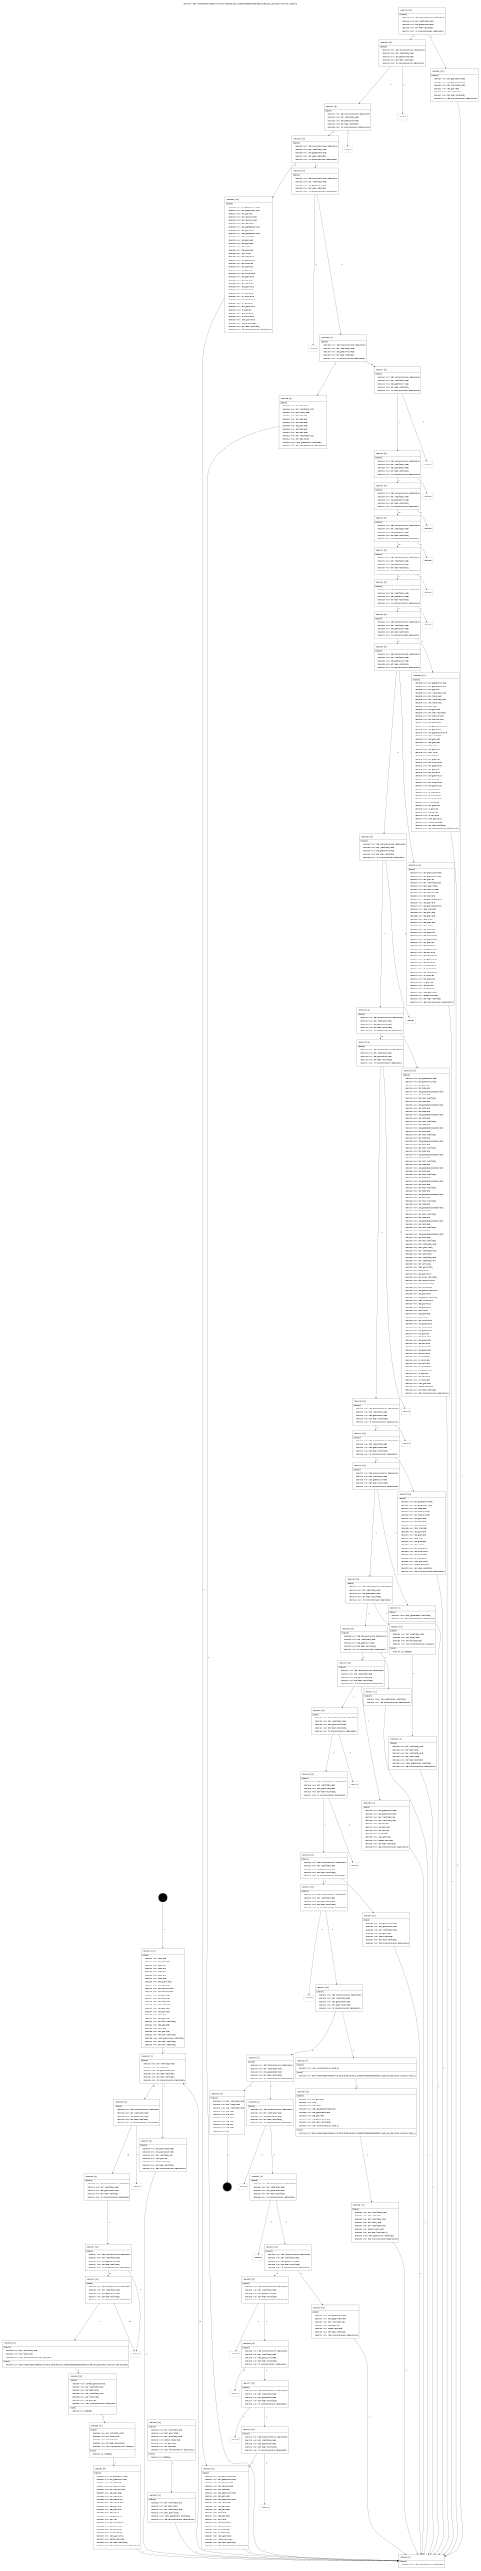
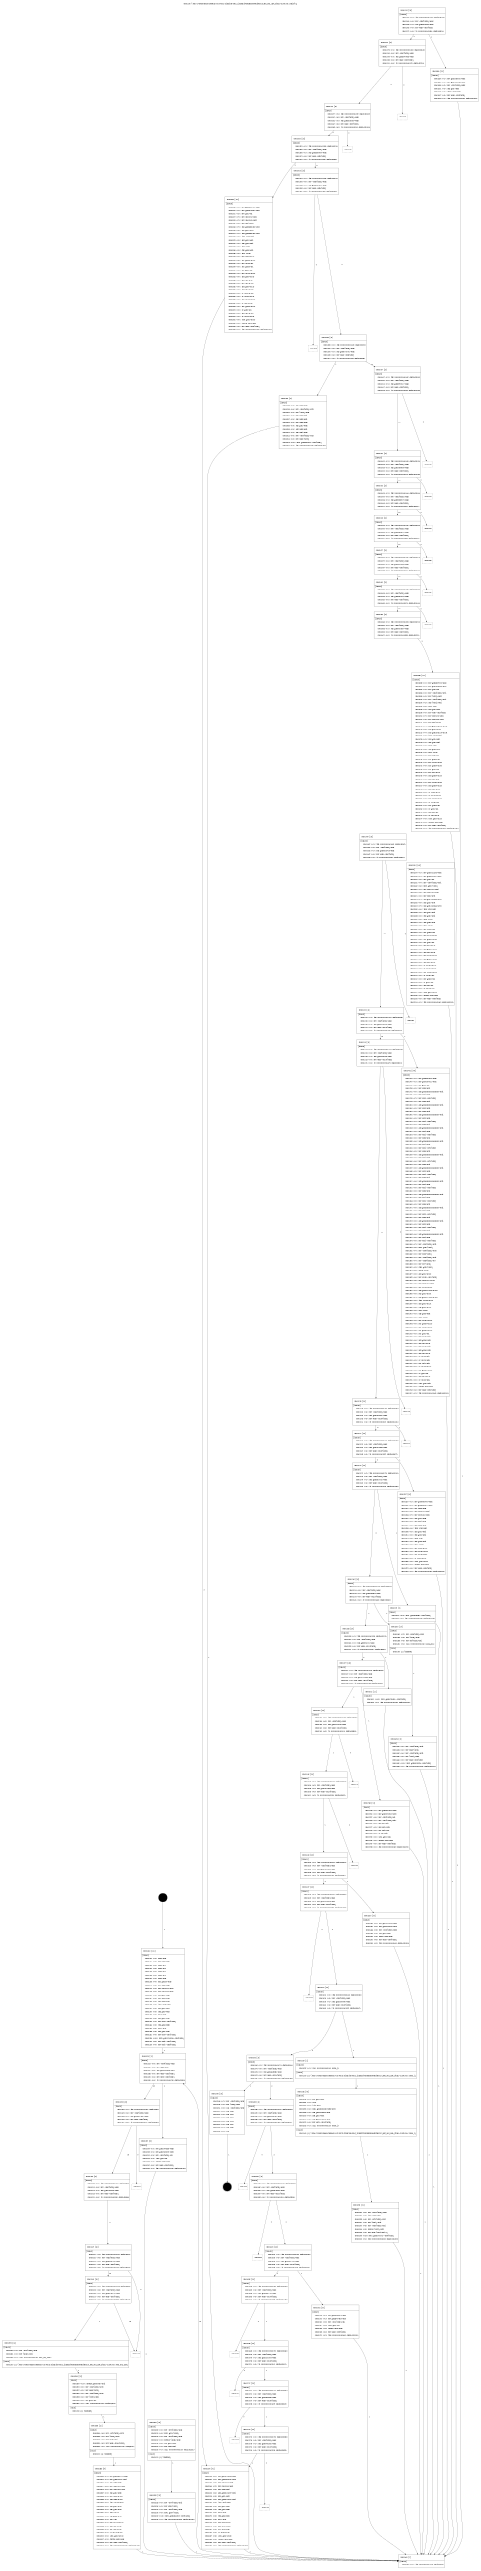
(397, 657) -> none
